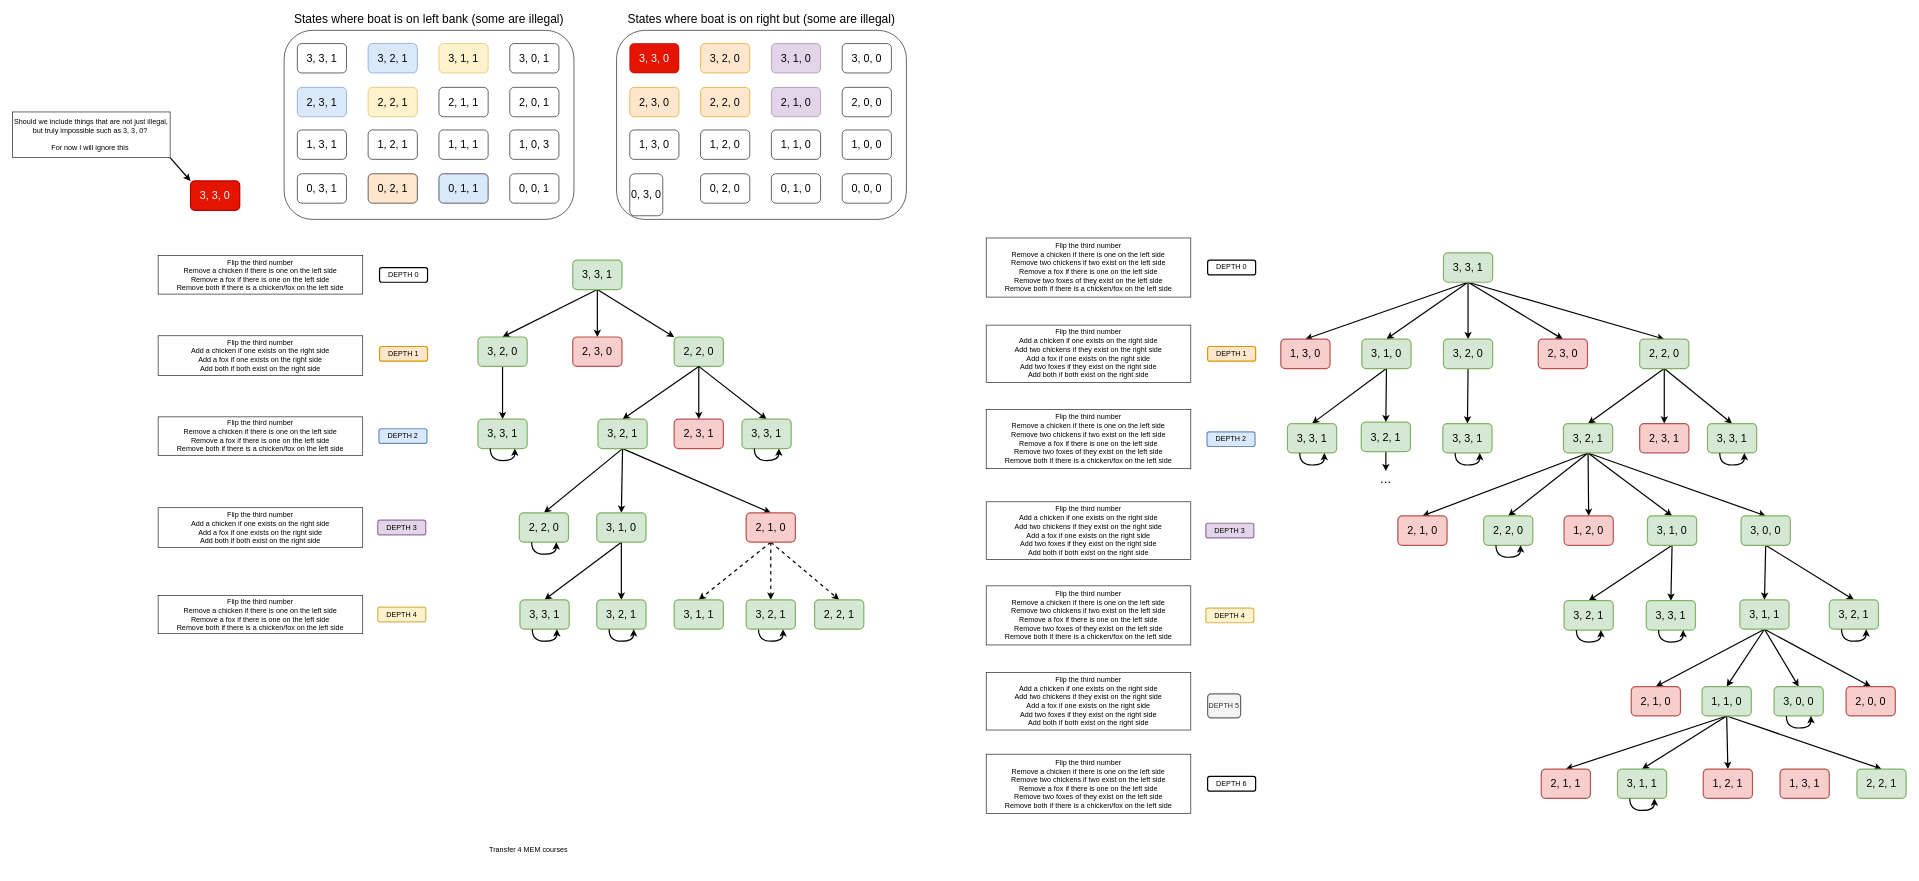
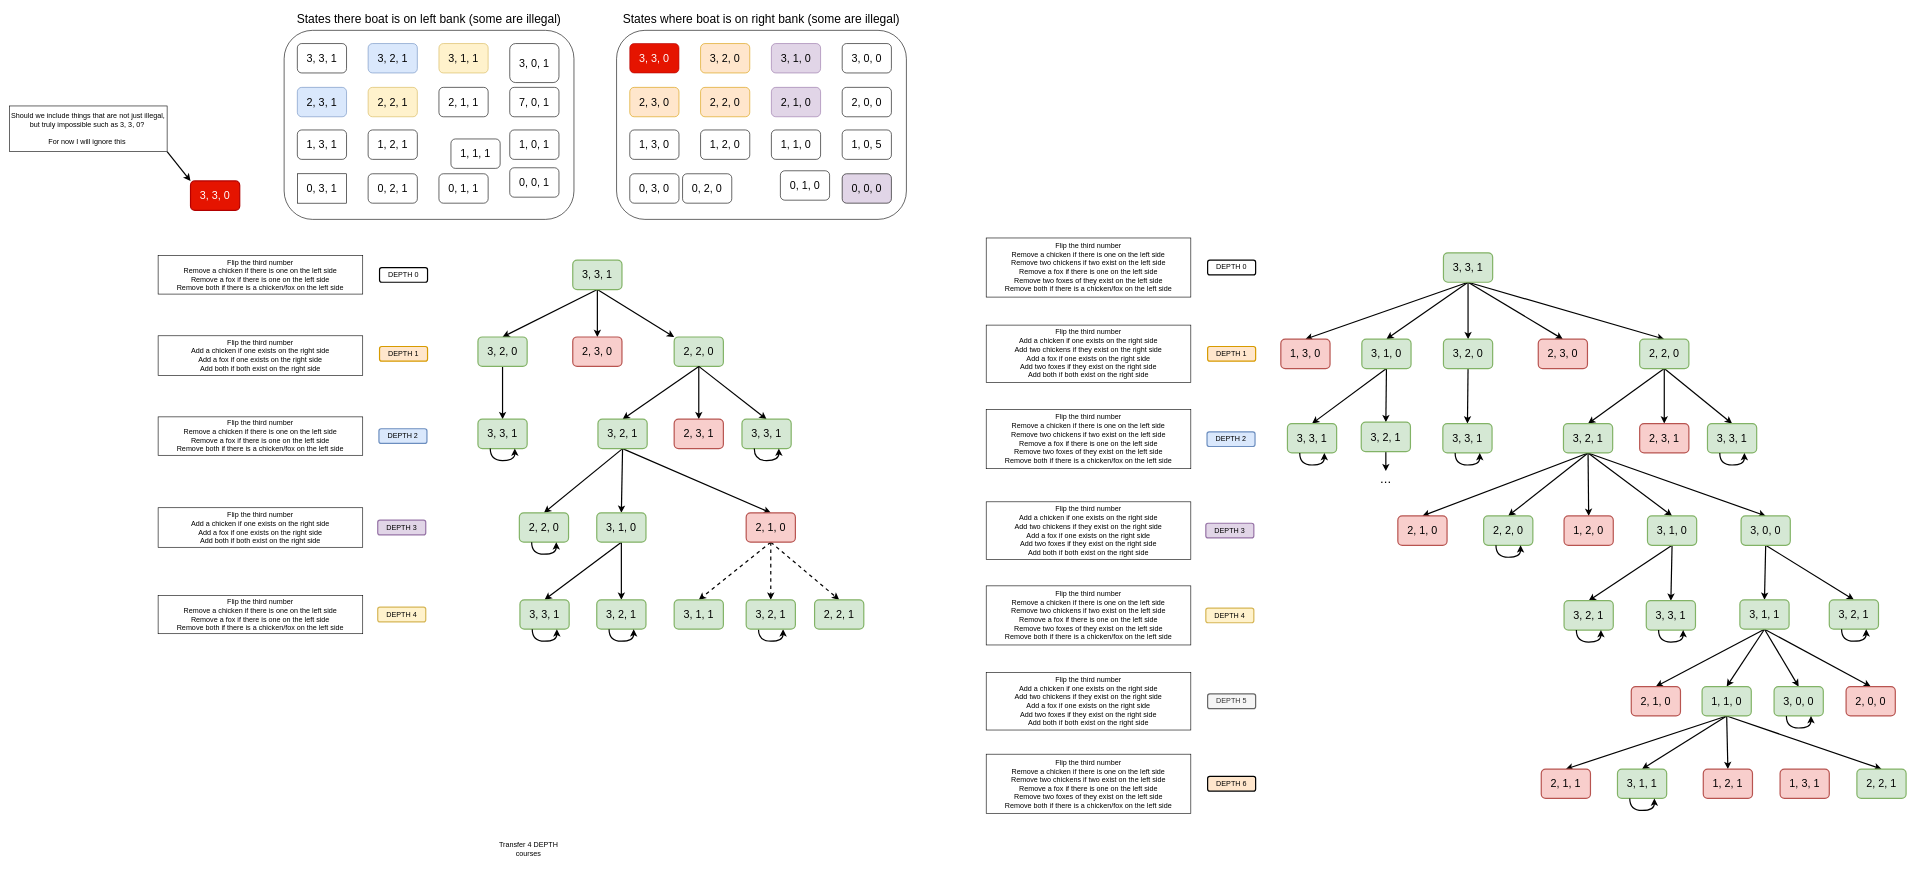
(429, 18) -> (429, 18)
(761, 18) -> (761, 18)
(534, 58) -> (534, 63)
(534, 102) -> (534, 102)
(91, 135) -> (88, 129)
(464, 145) -> (476, 154)
(534, 145) -> (534, 145)
(867, 145) -> (867, 145)
(322, 188) -> (322, 188)
(393, 188) -> (393, 188)
(464, 188) -> (464, 188)
(534, 188) -> (534, 182)
(725, 188) -> (707, 188)
(796, 188) -> (805, 185)
(867, 188) -> (867, 188)
(646, 195) -> (654, 188)
(1224, 706) -> (1232, 701)
(1232, 784) -> (1232, 784)
(529, 849) -> (529, 849)
